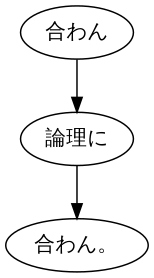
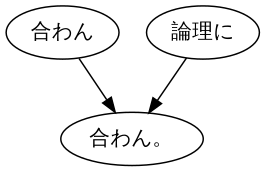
(77, 78) -> (93, 79)
